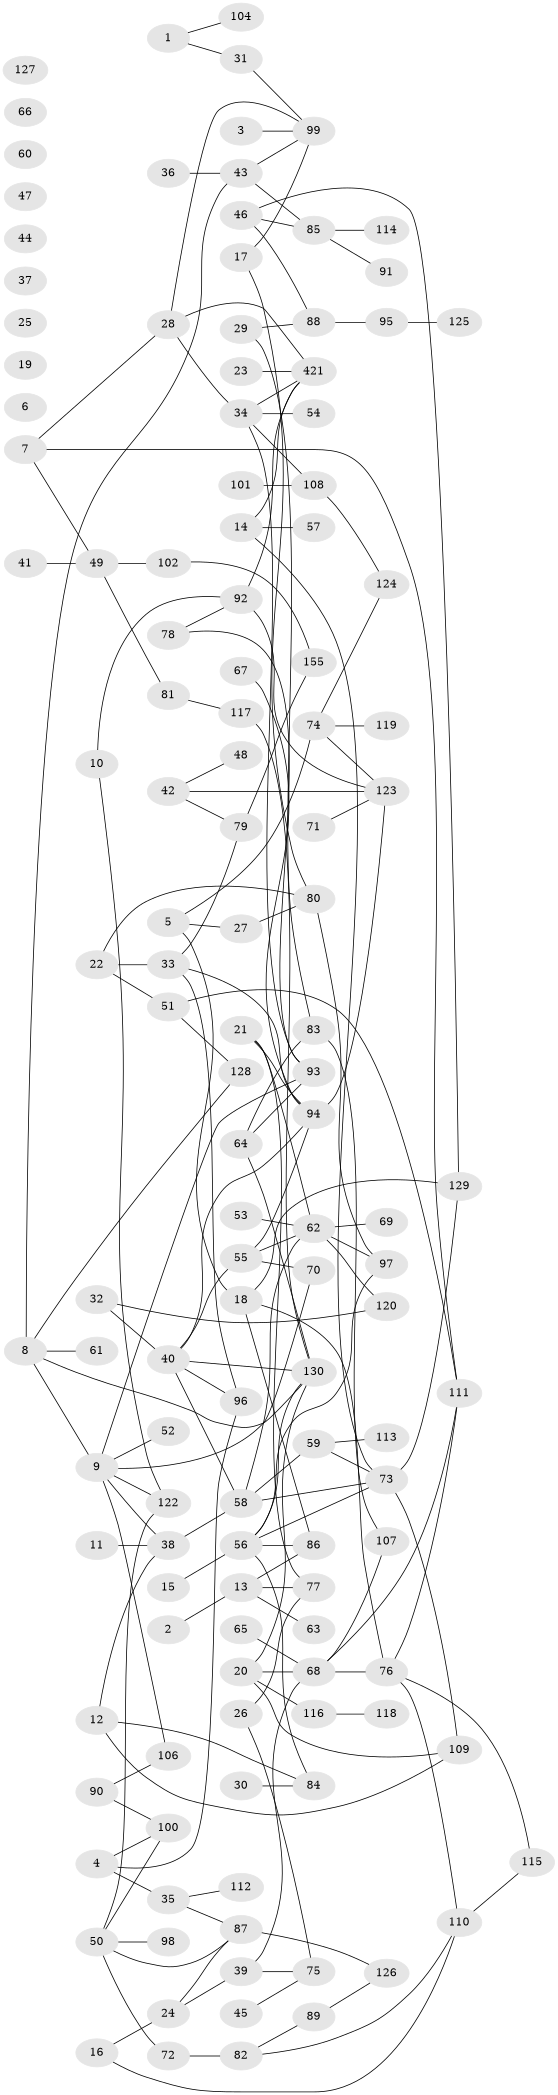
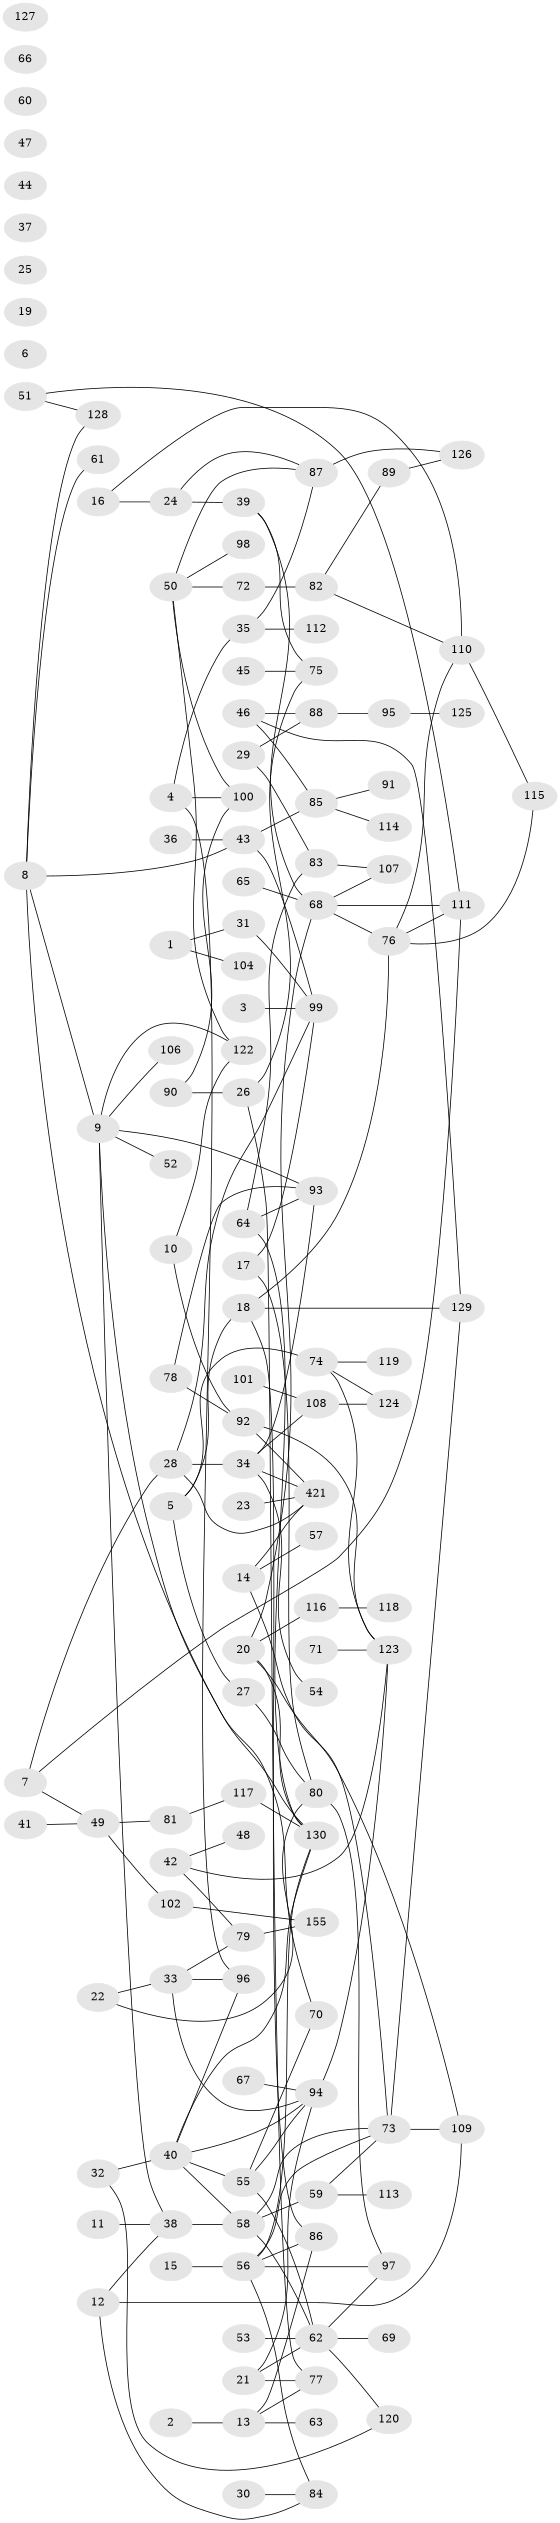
(133, 986) -> none
(132, 1774) -> (206, 1093)
